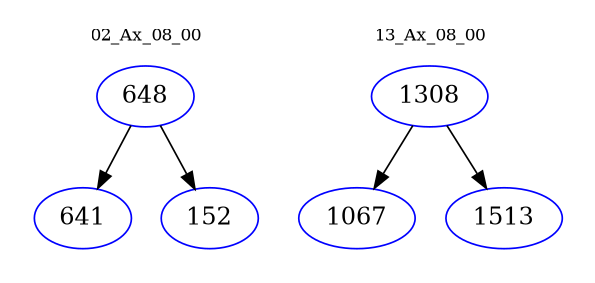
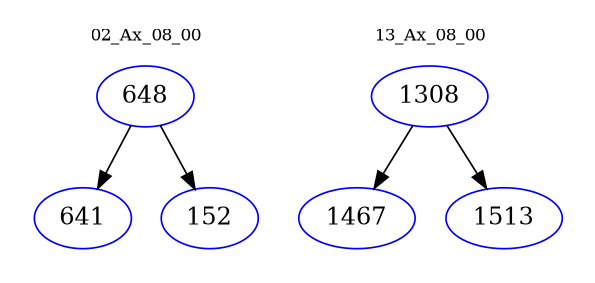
(357, 218) -> (357, 218)
